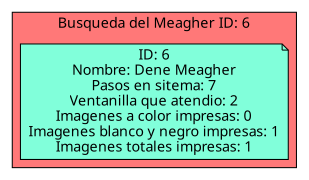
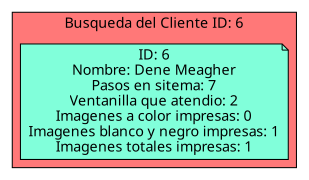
(154, 24) -> (154, 24)
